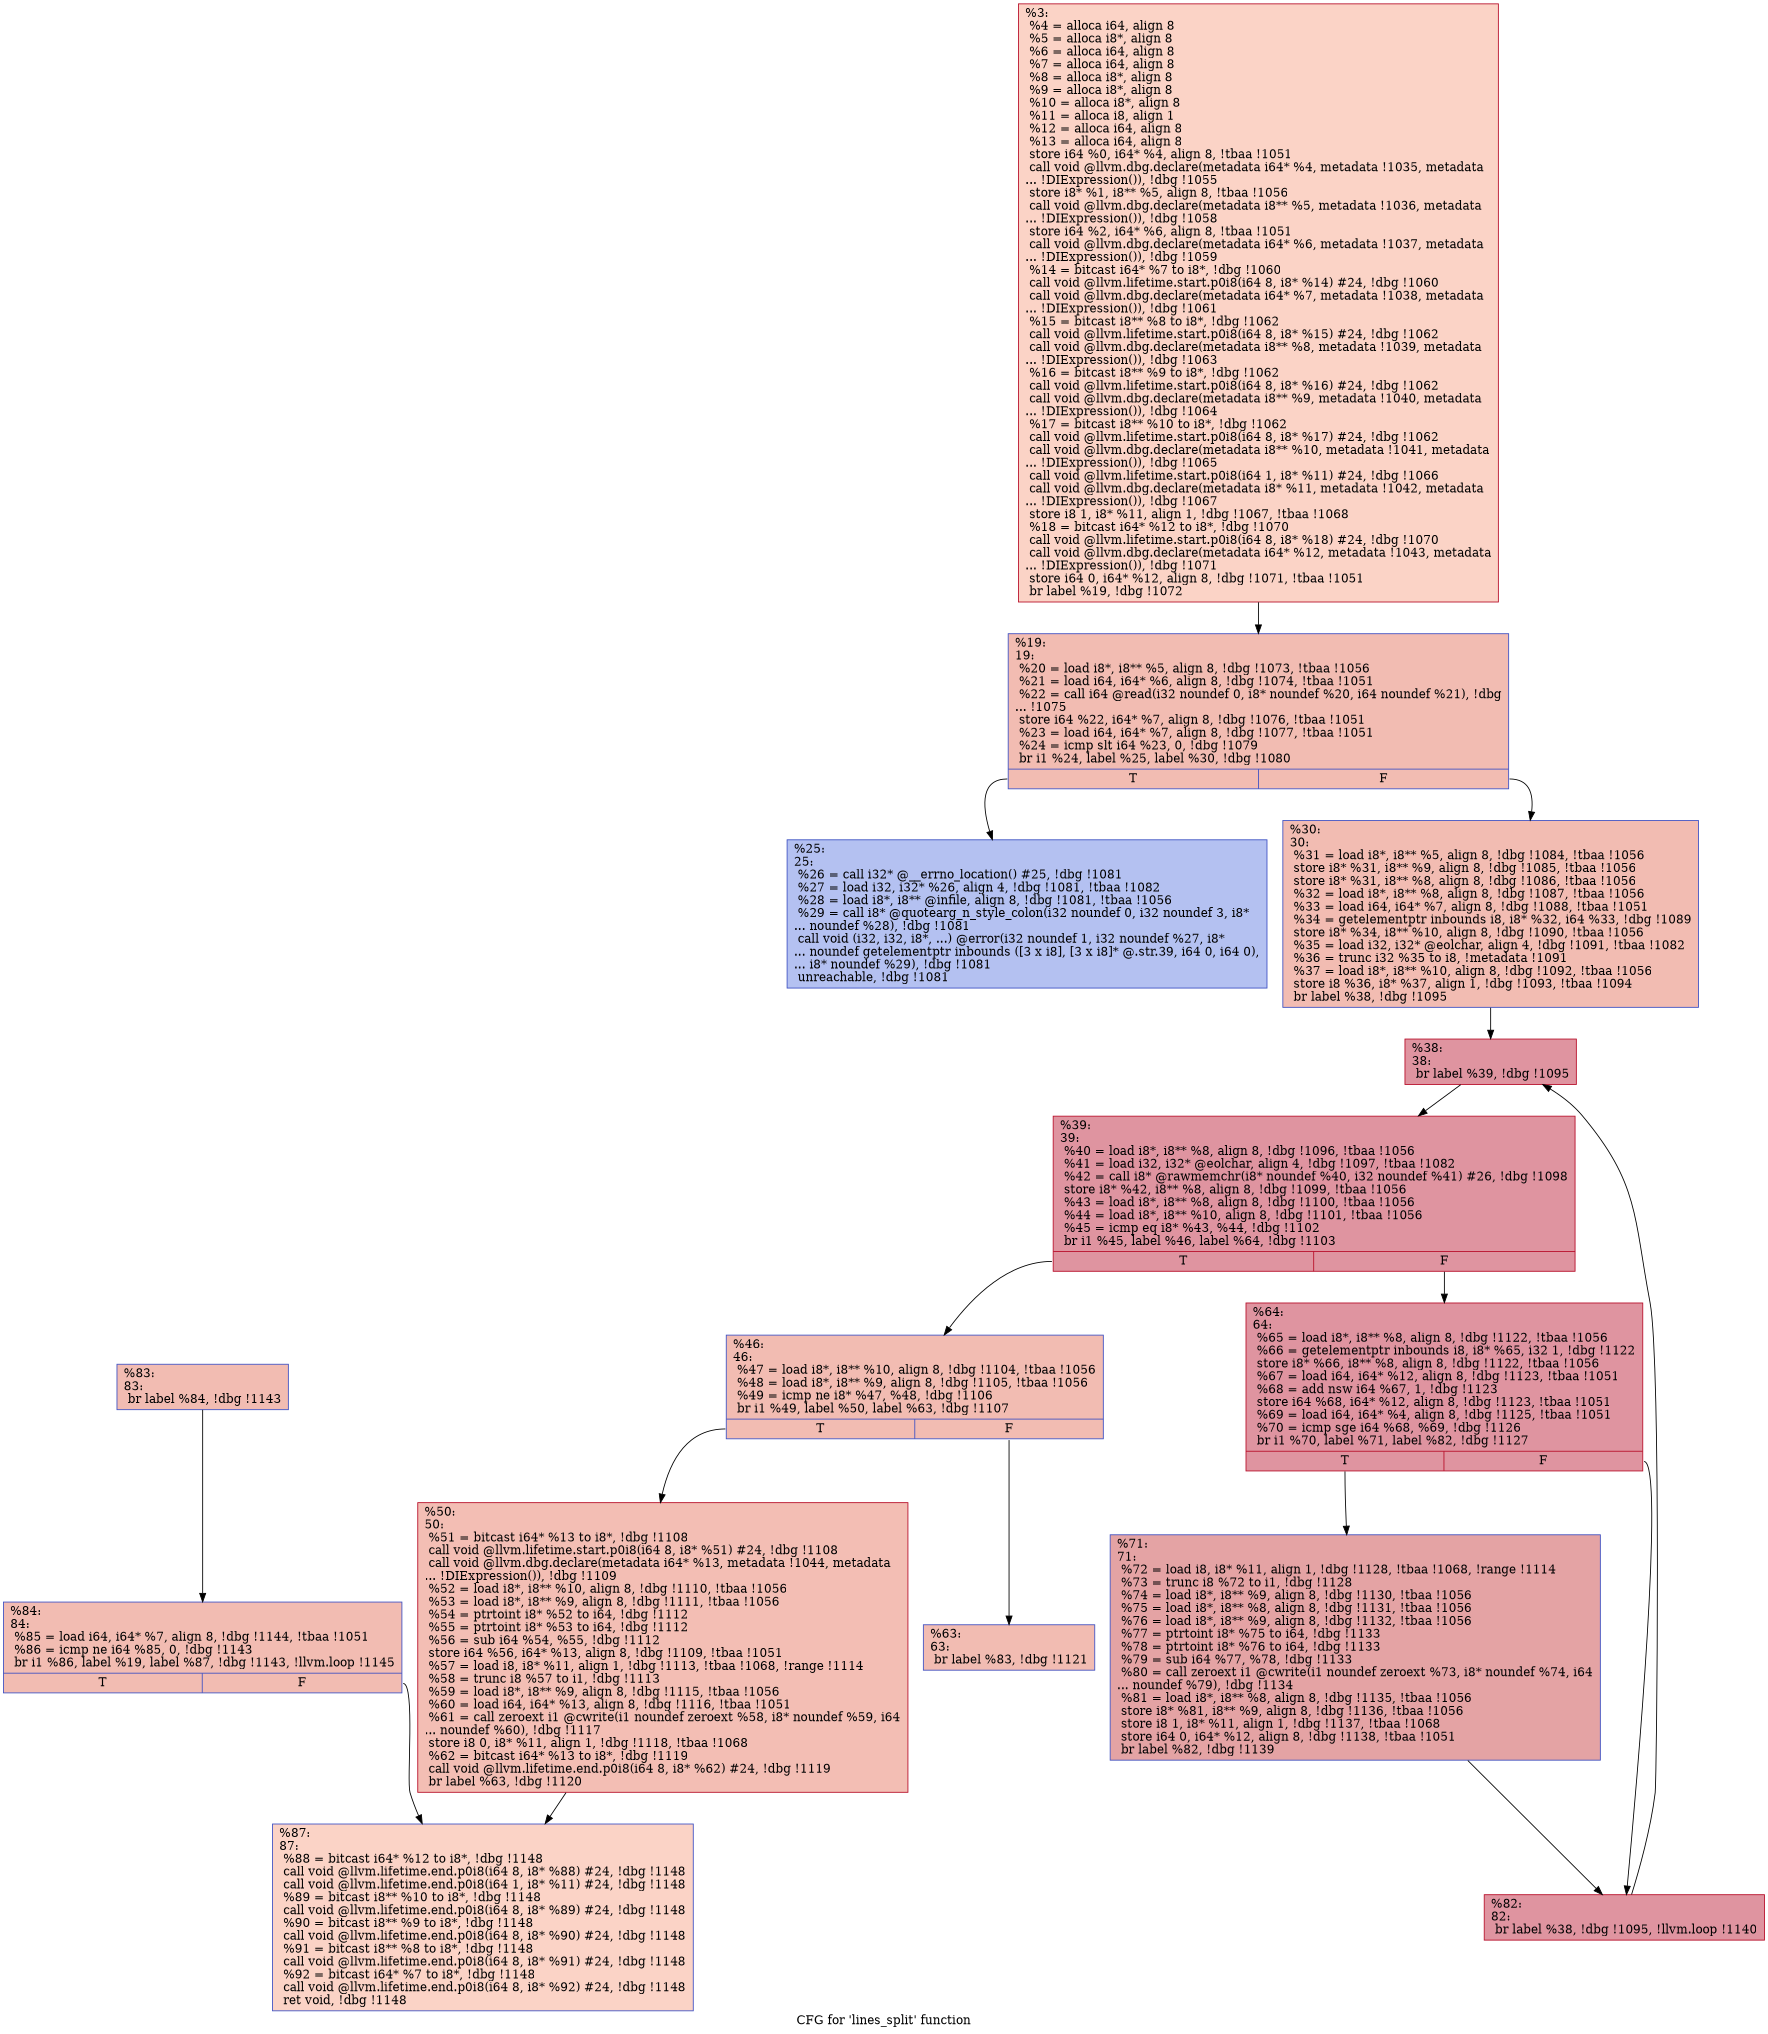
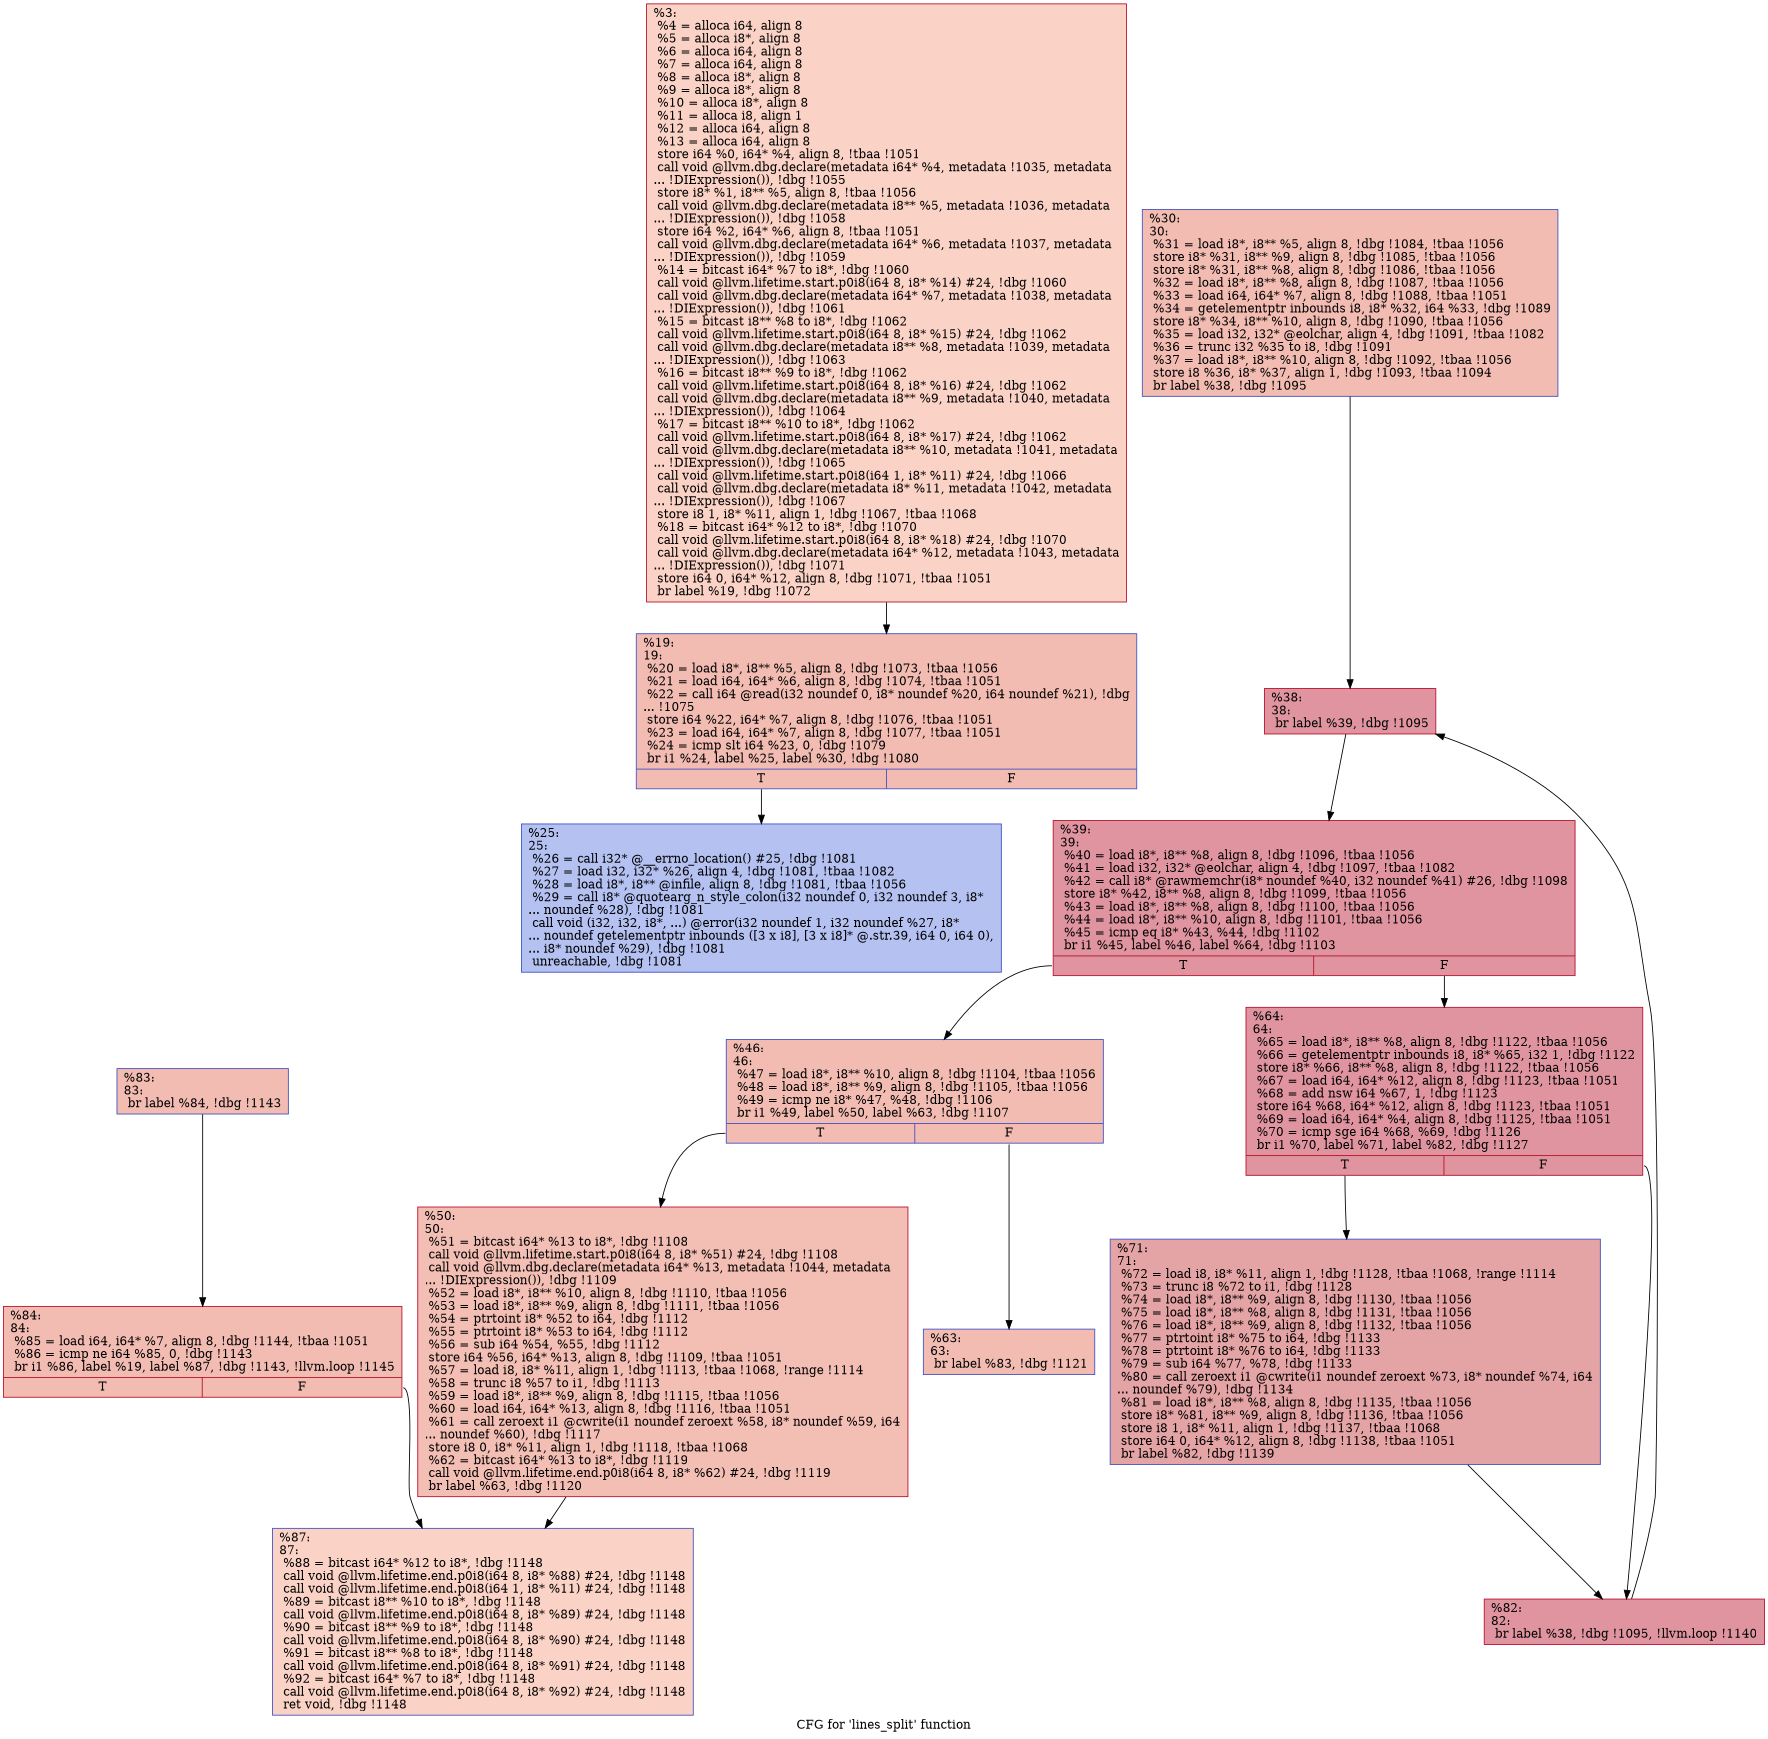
(1529, 789) -> none
(1429, 958) -> (1271, 347)
(203, 1647) -> (203, 1352)
